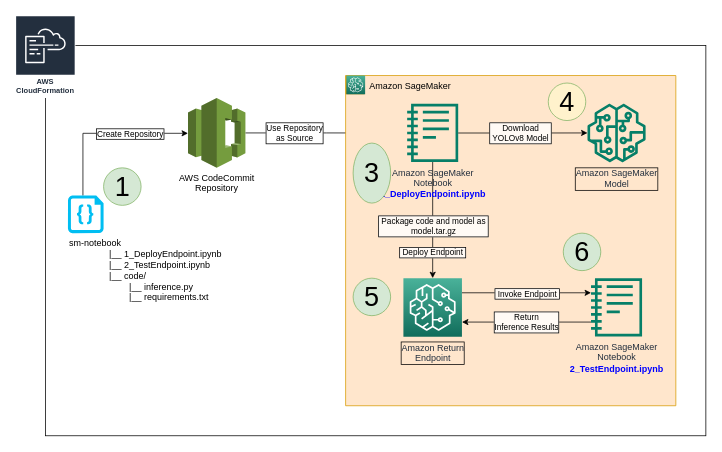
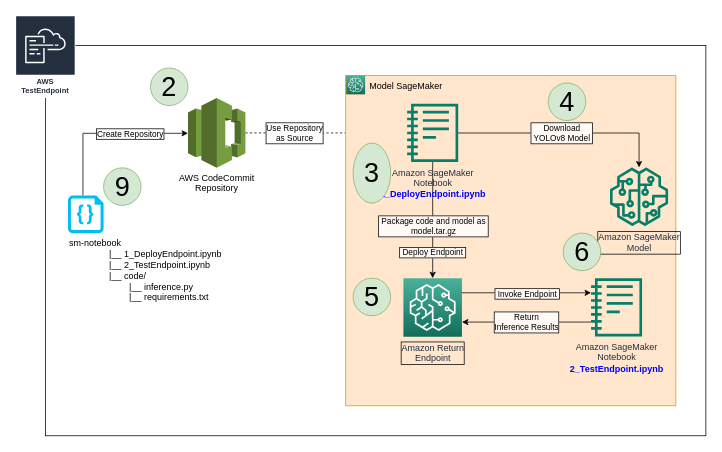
(45, 86) -> (45, 86)
(409, 86) -> (405, 86)
none -> (169, 87)
(567, 102) -> (567, 102)
(333, 133) -> (333, 133)
(616, 133) -> (639, 197)
(123, 186) -> (123, 186)
